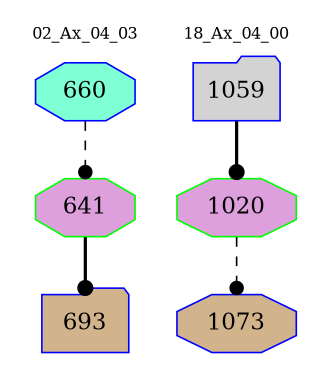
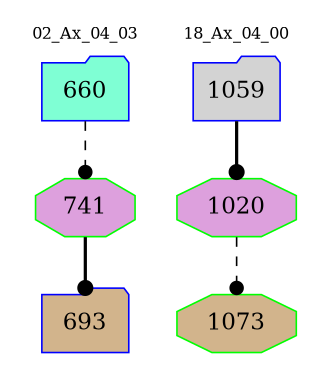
(85, 92) -> (85, 92)
(85, 208) -> (85, 208)
(237, 324) -> (237, 324)
